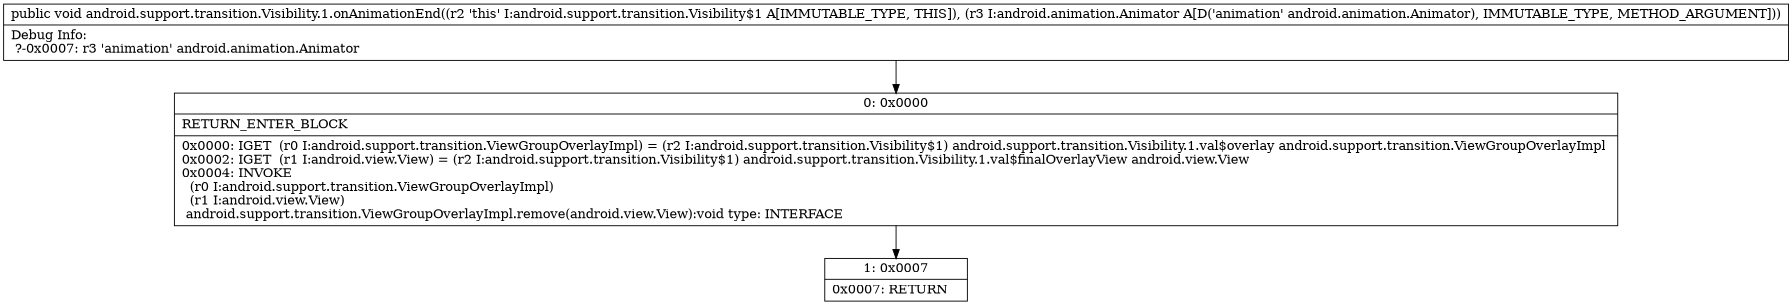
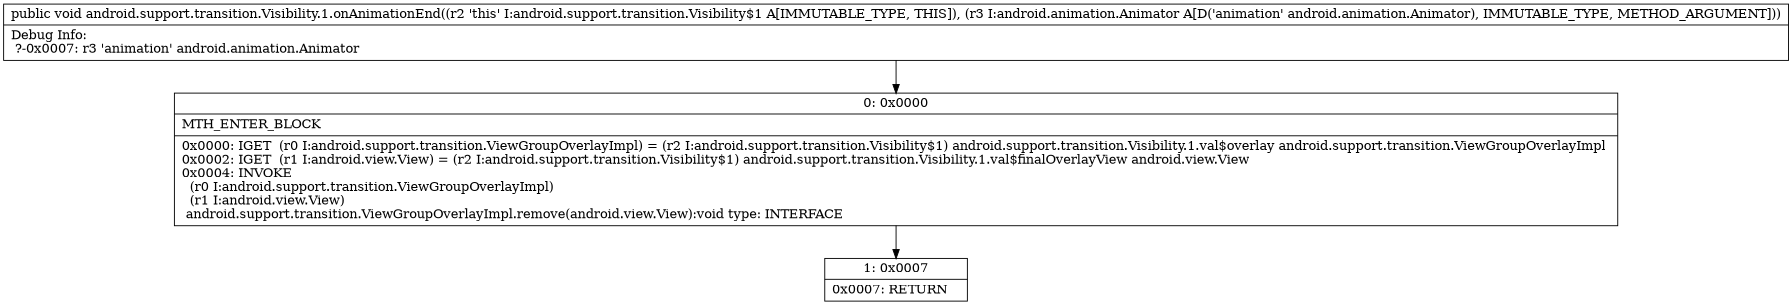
(265, 124) -> (252, 124)
